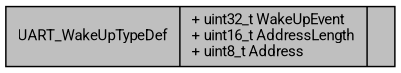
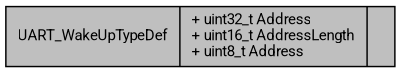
(268, 20) -> (252, 20)
